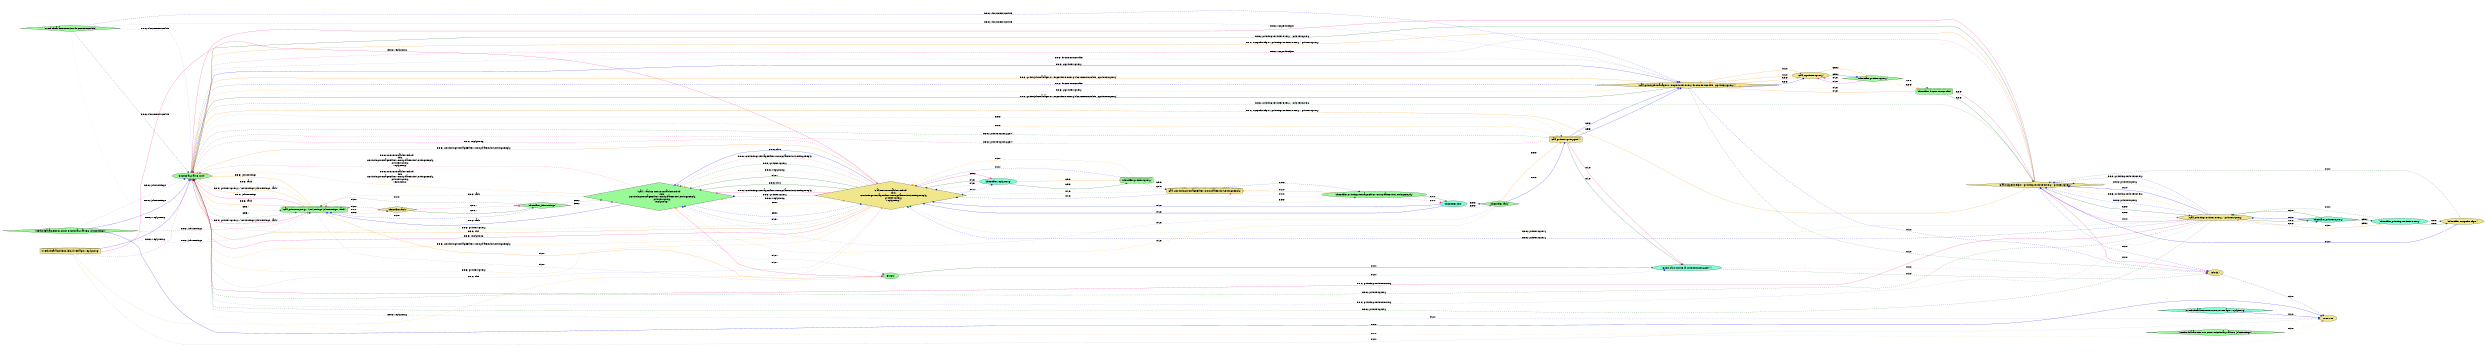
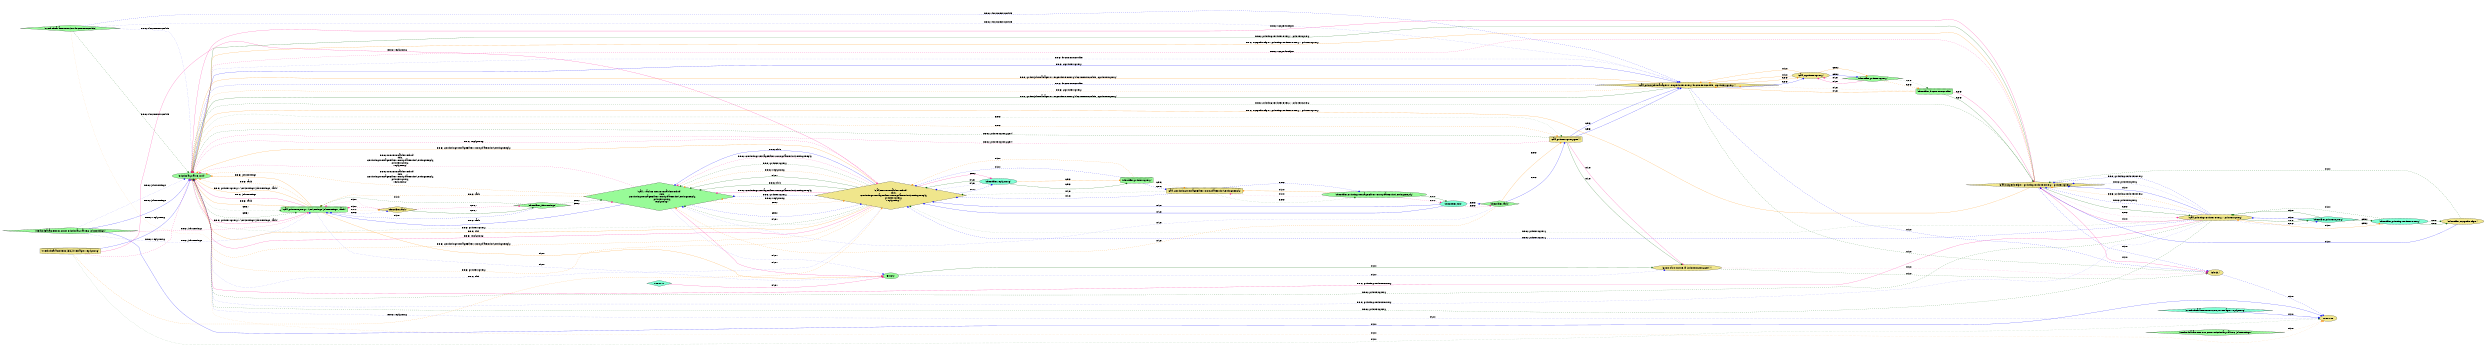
(1687, 268) -> (1687, 268)
none -> (659, 283)
(1374, 324) -> (1374, 324)
(1374, 333) -> (1374, 333)
